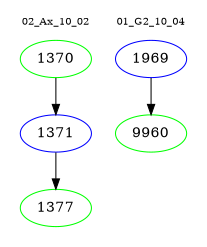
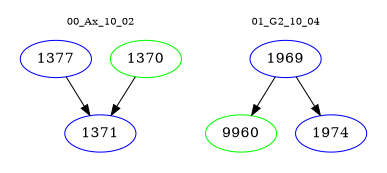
(56, 22) -> (101, 22)
none -> (331, 133)
(56, 166) -> (75, 92)
(56, 208) -> (56, 59)
